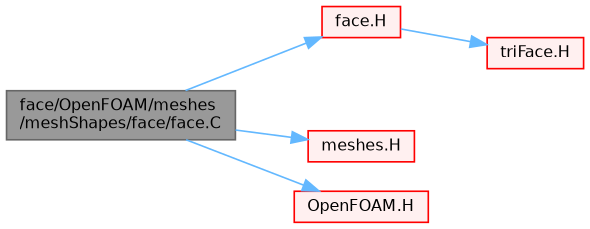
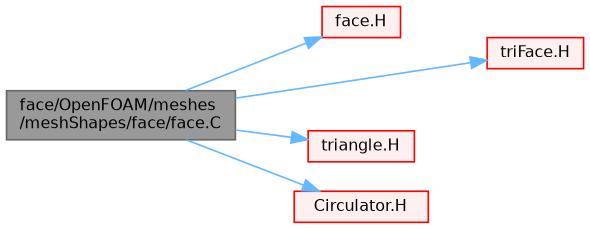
(436, 35) -> (353, 80)
(361, 146) -> (361, 146)
(361, 207) -> (361, 207)
